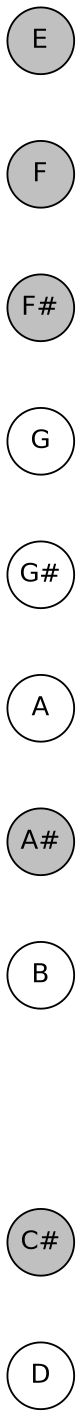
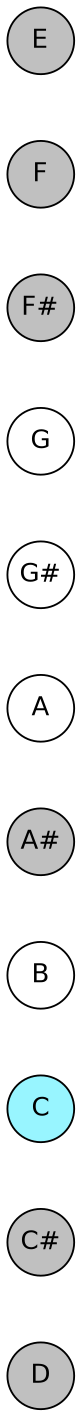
none -> (41, 1109)
(41, 1376) -> (41, 1376)
